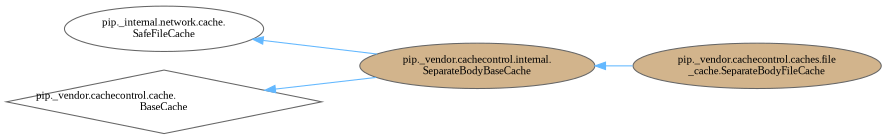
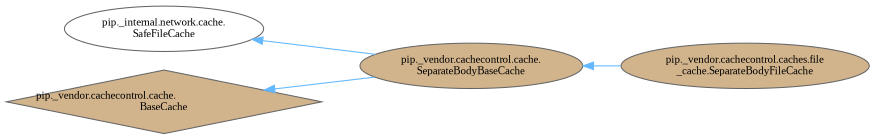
(477, 66) -> (471, 66)
(164, 102) -> (164, 102)
